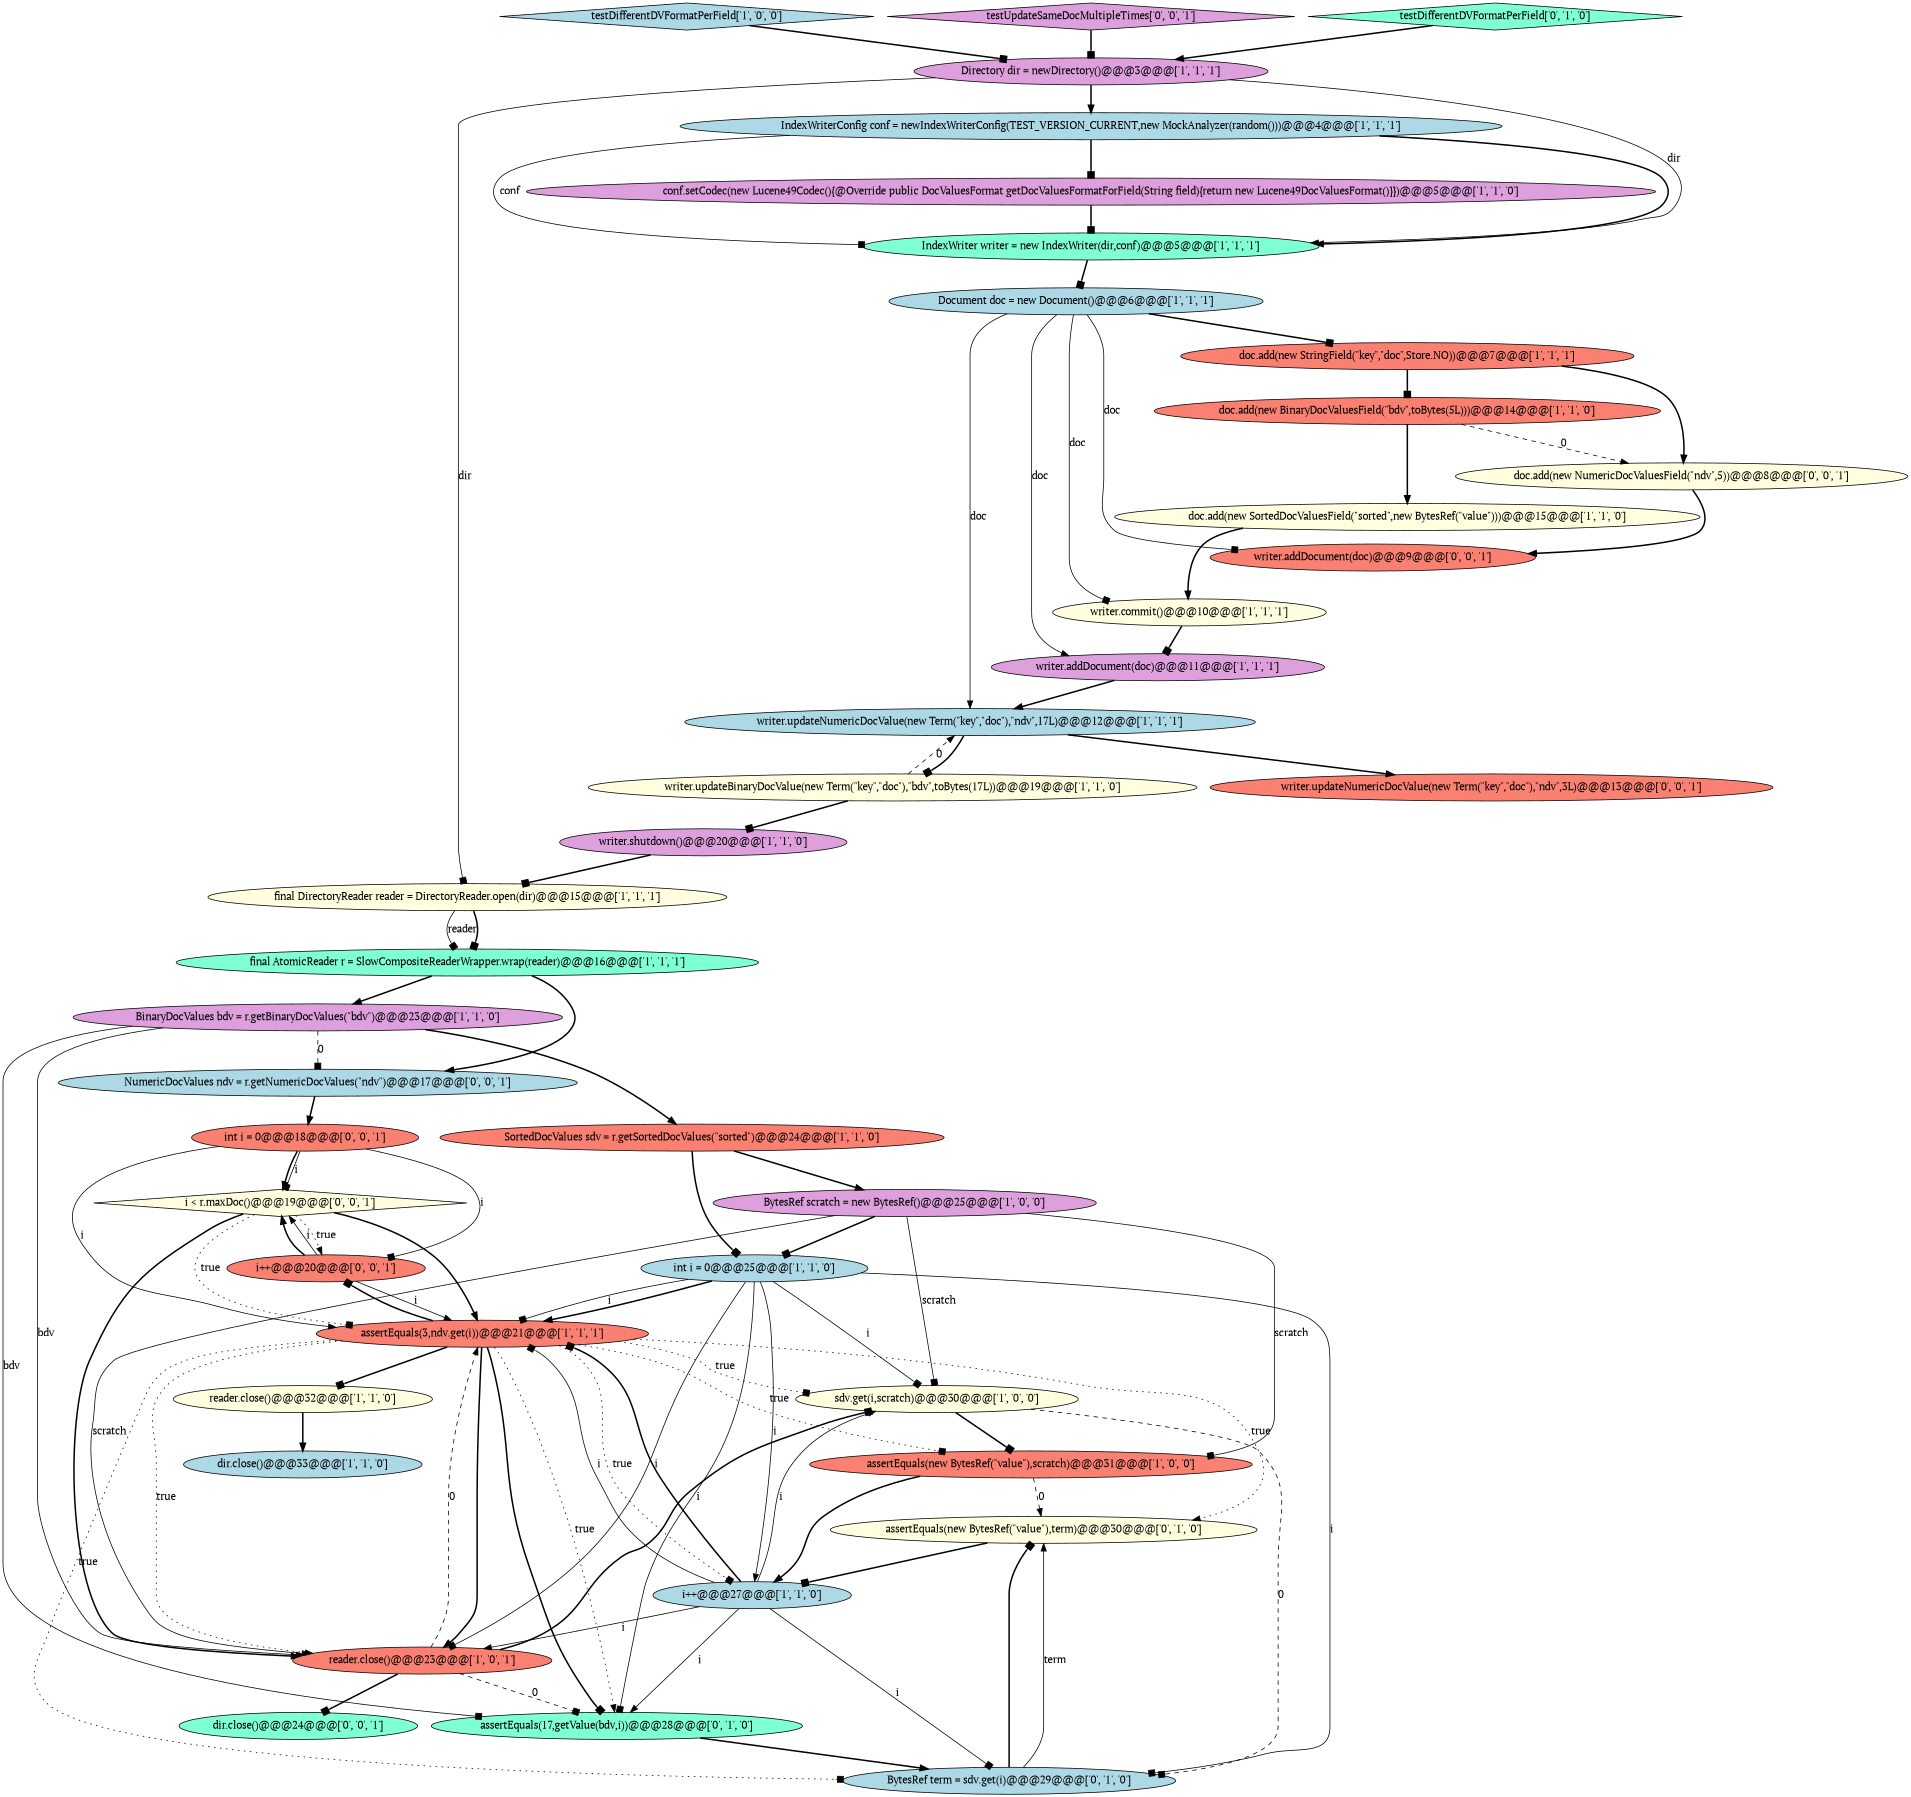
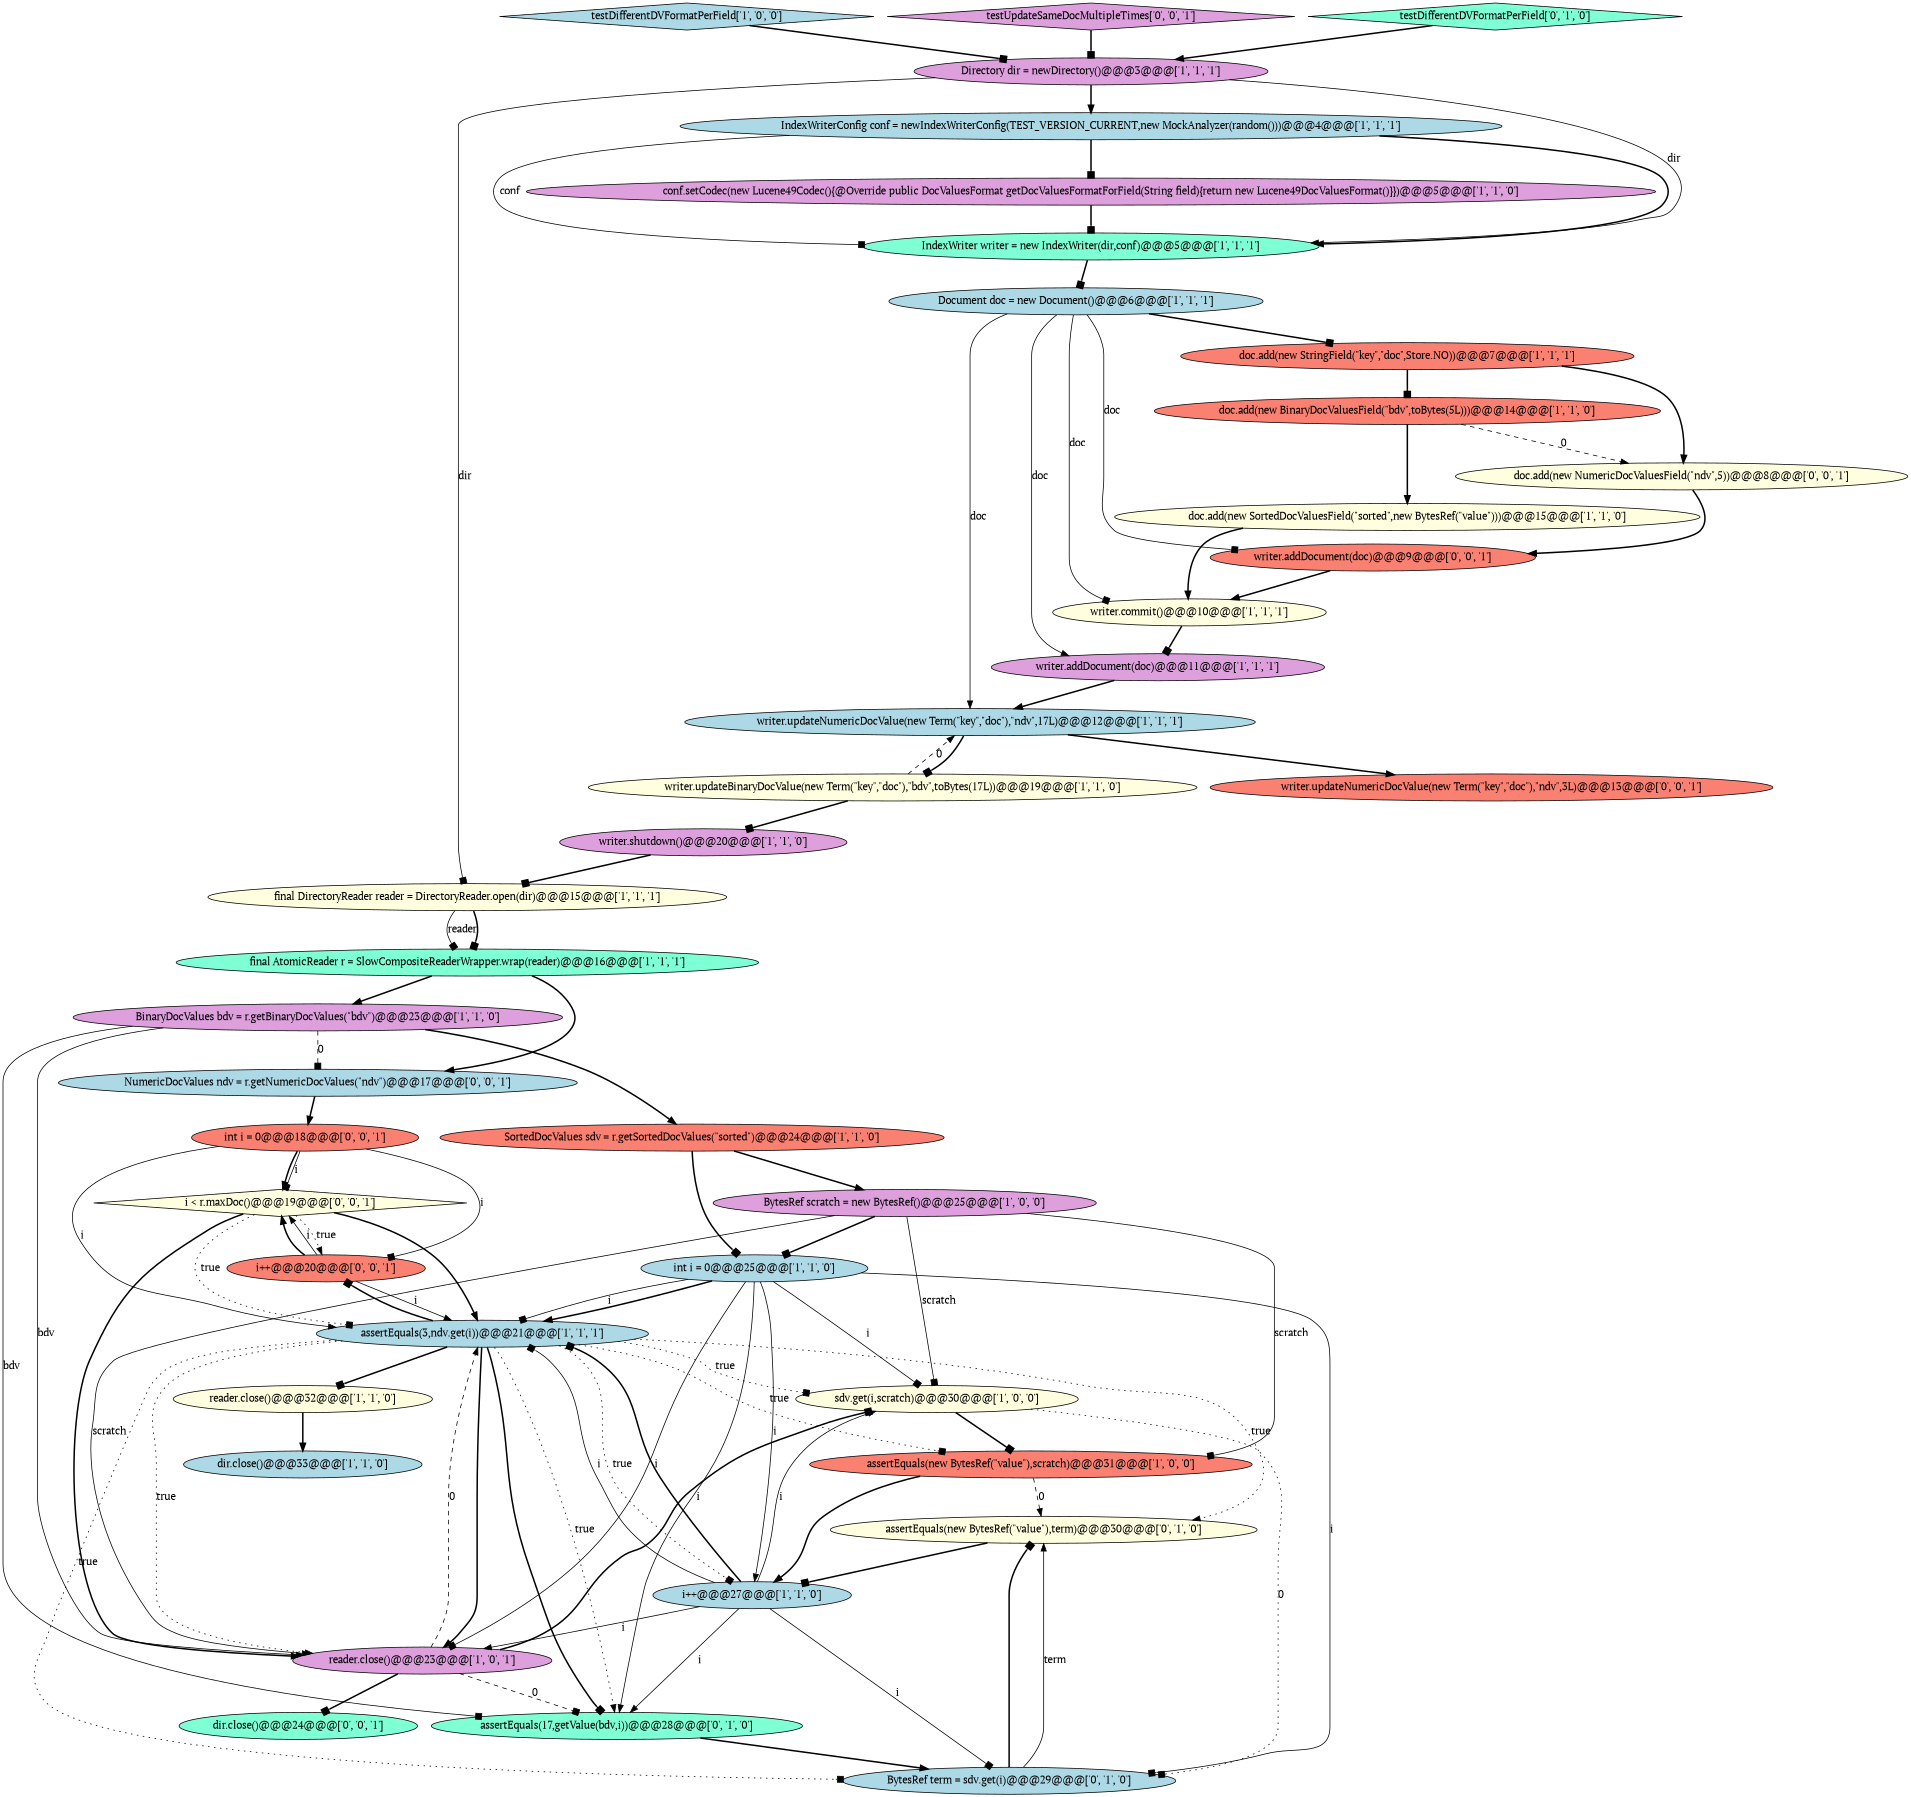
none -> (1285, 584)
(482, 1334) -> (482, 1334)
(694, 1495) -> (694, 1495)
(1280, 1534) -> (1280, 1534)
(422, 1661) -> (422, 1661)
